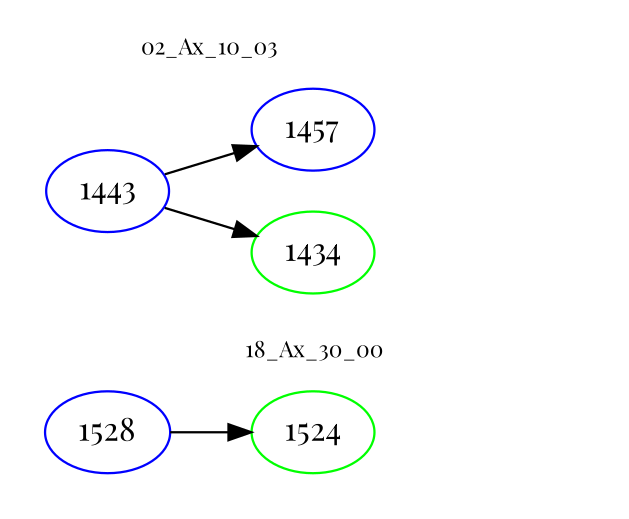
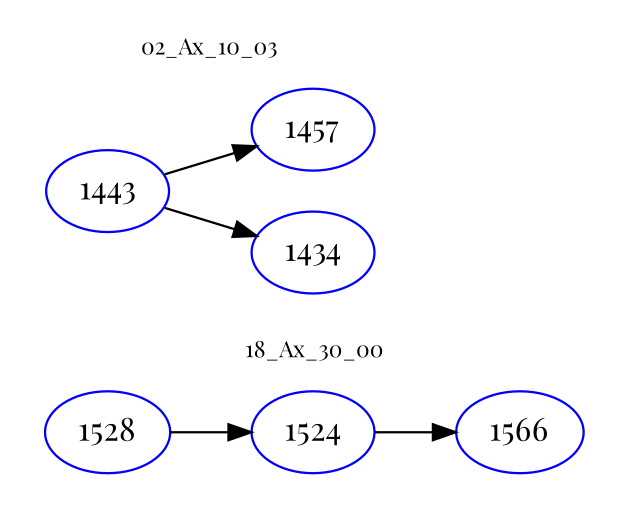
(313, 253) -> (313, 253)
(313, 432) -> (313, 432)
none -> (520, 432)
